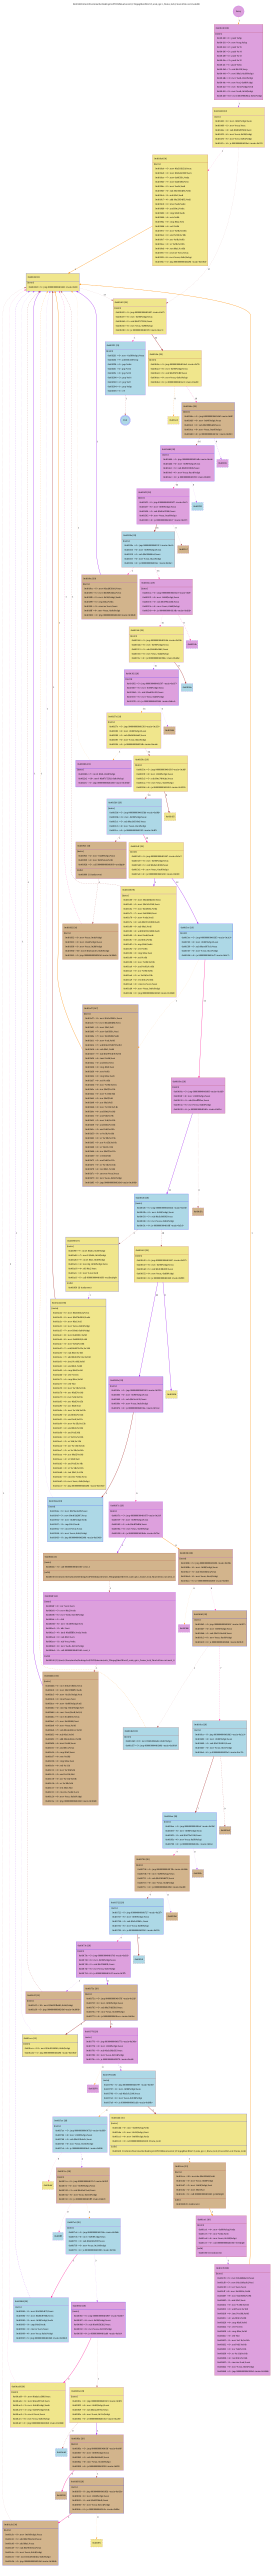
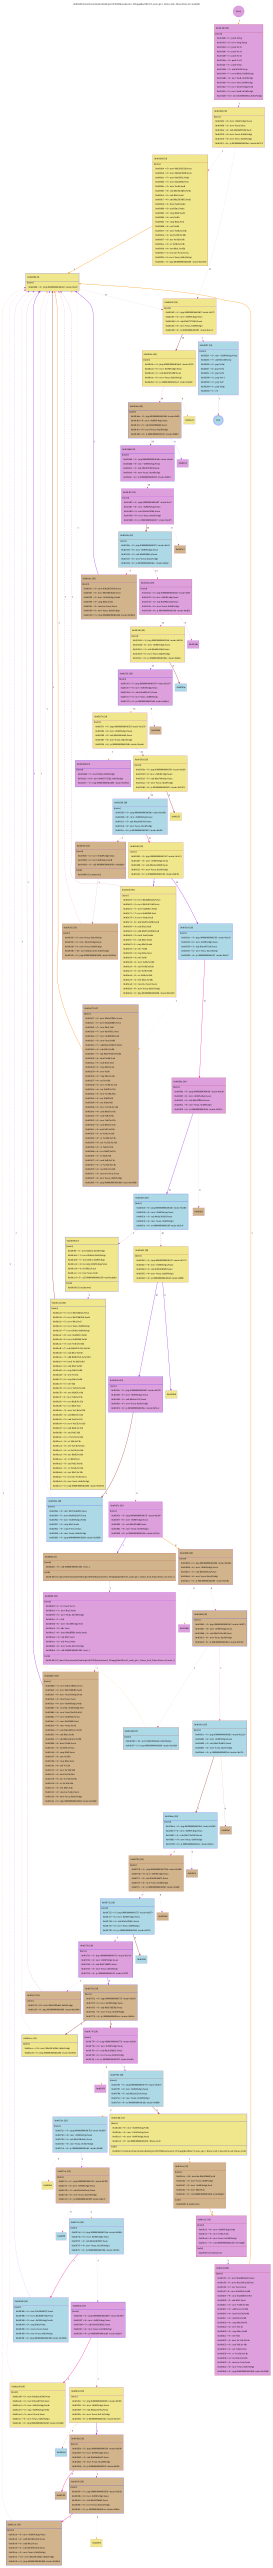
(197, 506) -> none
